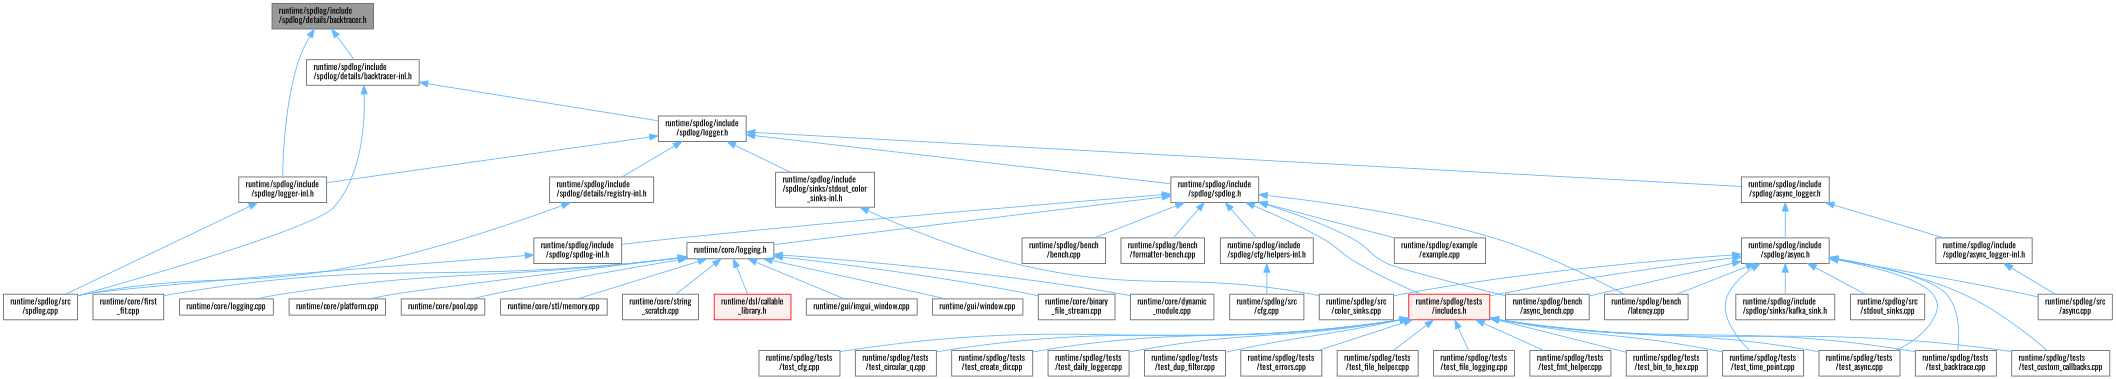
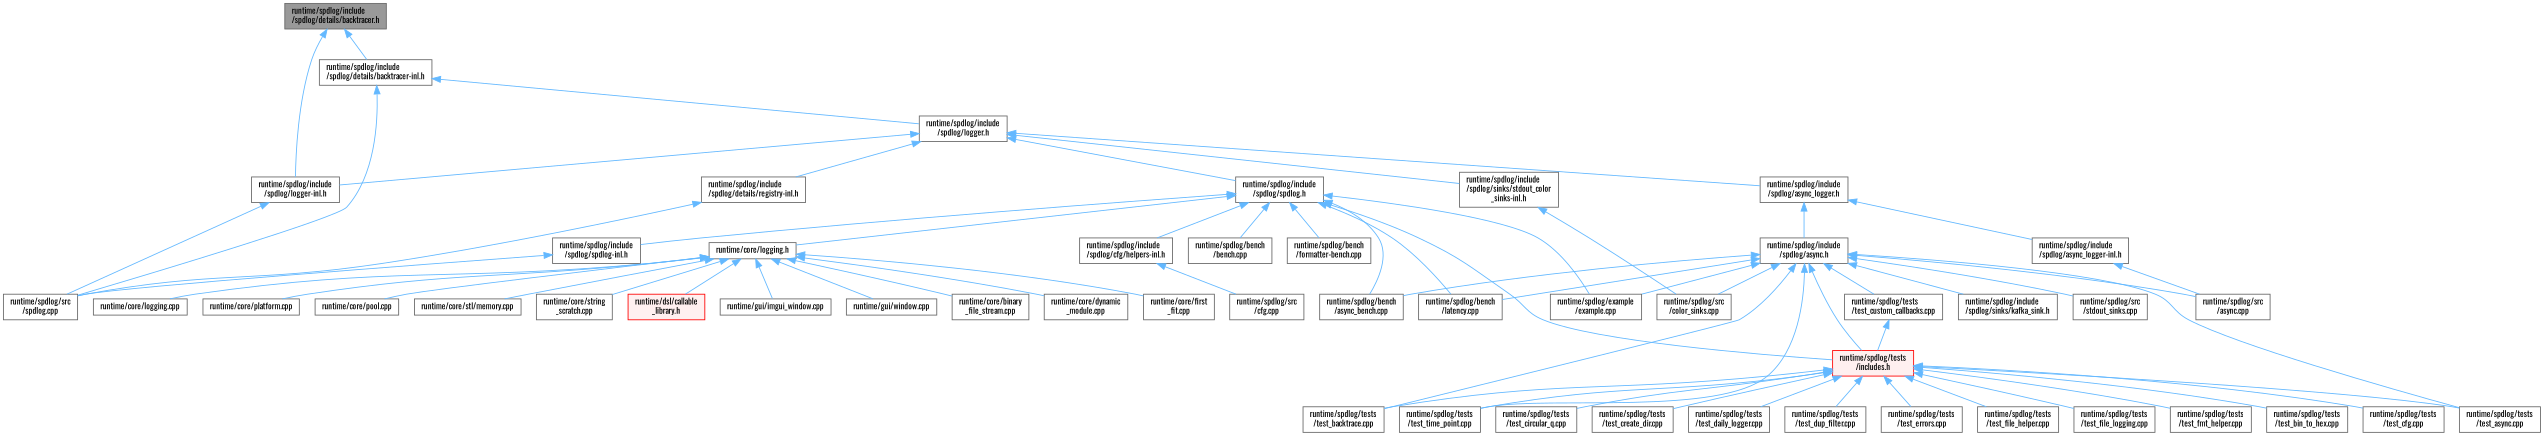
none -> (1697, 280)
(1858, 338) -> (1882, 339)
